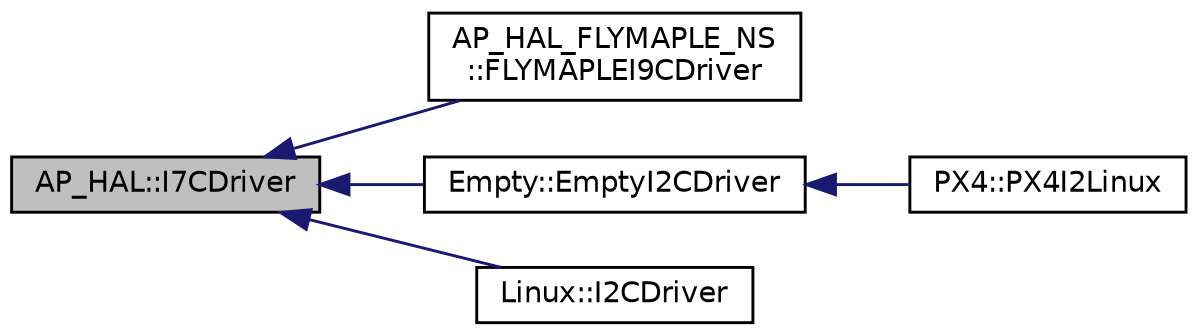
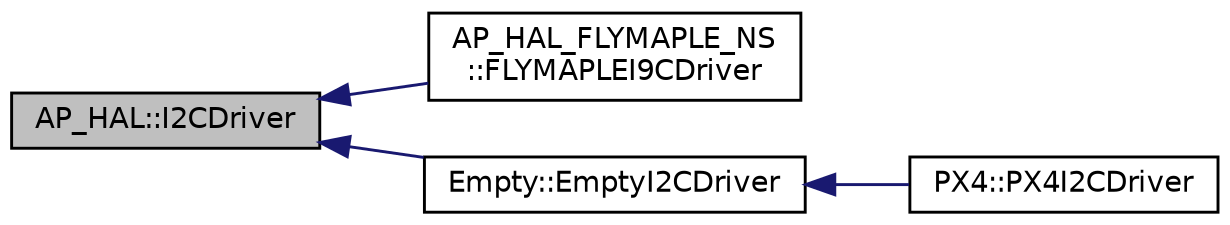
(166, 185) -> (166, 121)
(1048, 185) -> (1064, 185)
(615, 295) -> none
